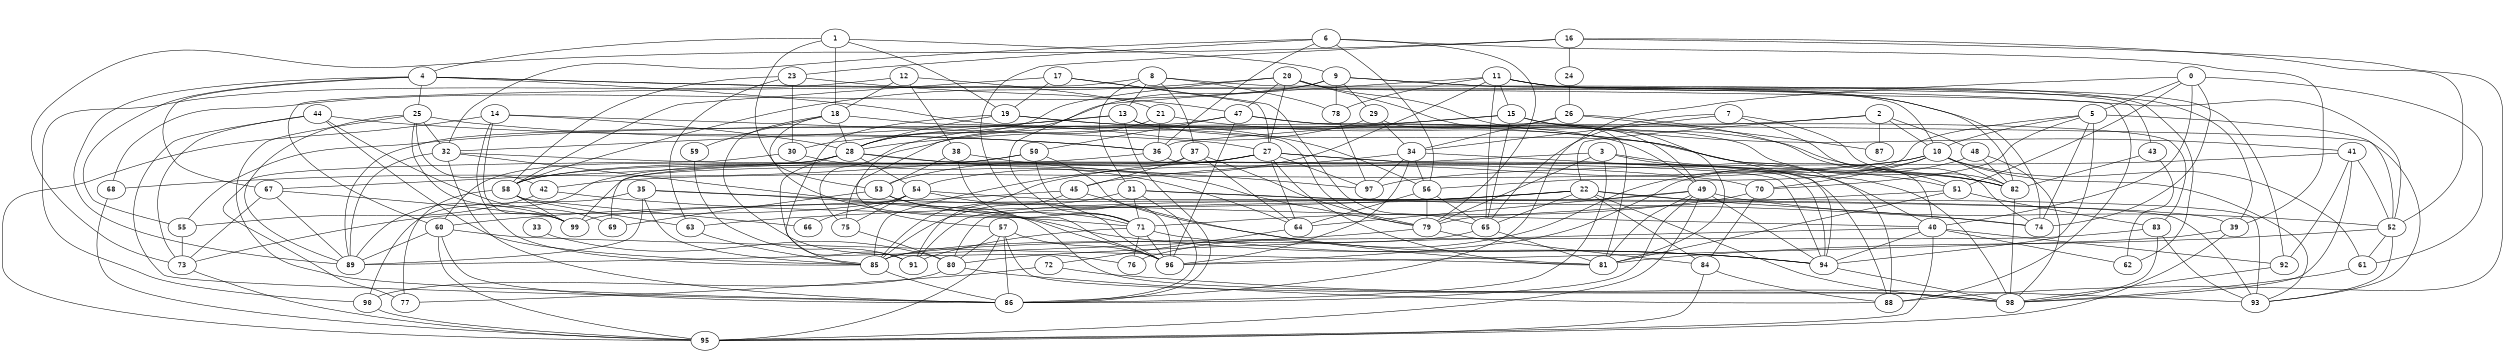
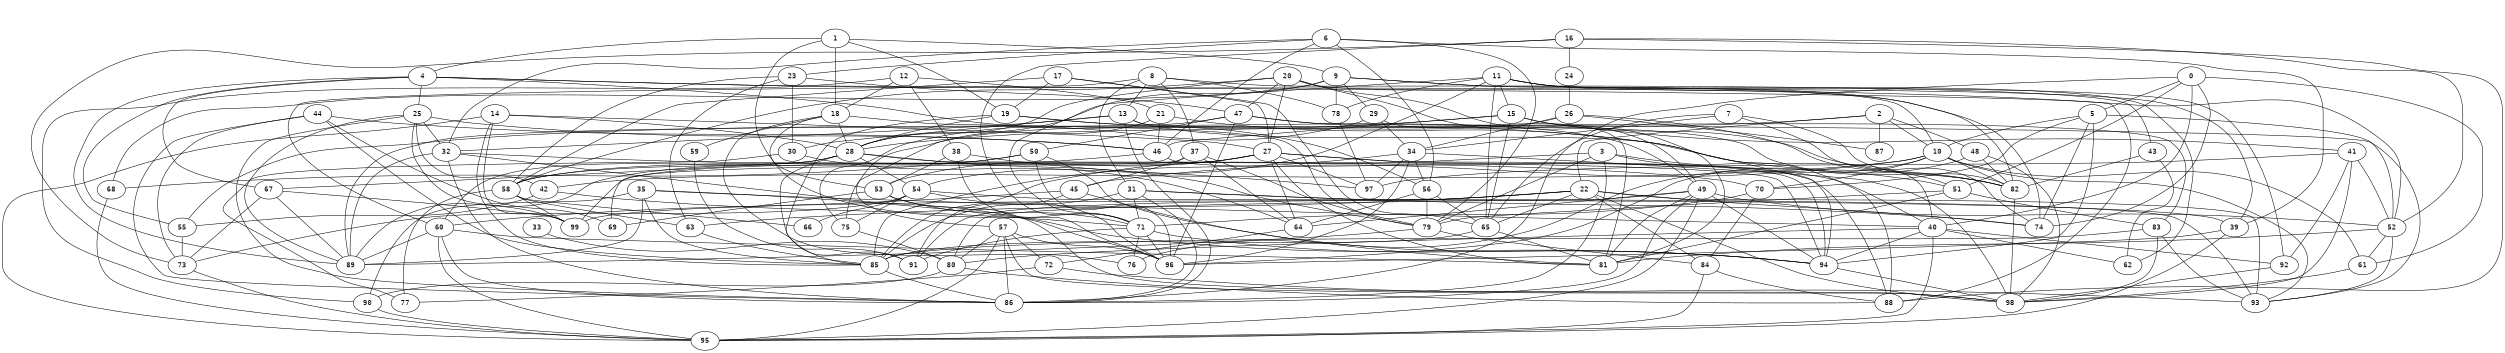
(1157, 152) -> (1157, 152)
(1750, 180) -> none
none -> (1026, 246)
